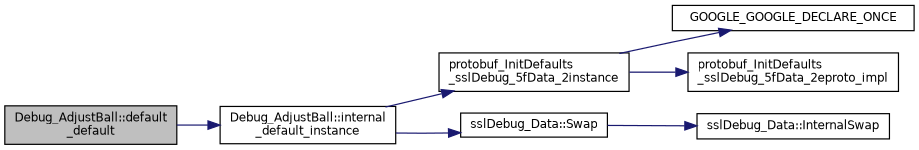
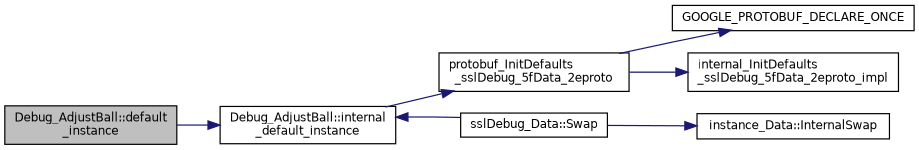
(793, 18) -> (793, 18)
(534, 72) -> (534, 72)
(793, 72) -> (793, 72)
(91, 125) -> (91, 125)
(793, 126) -> (793, 126)
(422, 133) -> (434, 117)
